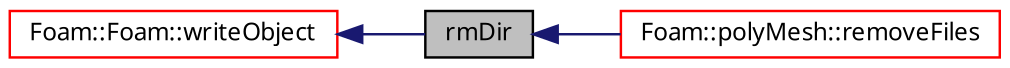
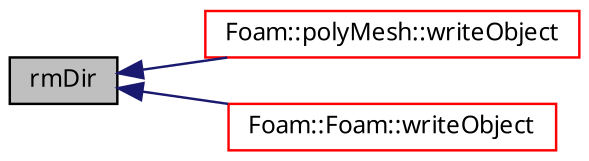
(394, 34) -> (185, 98)
(810, 34) -> (392, 34)
